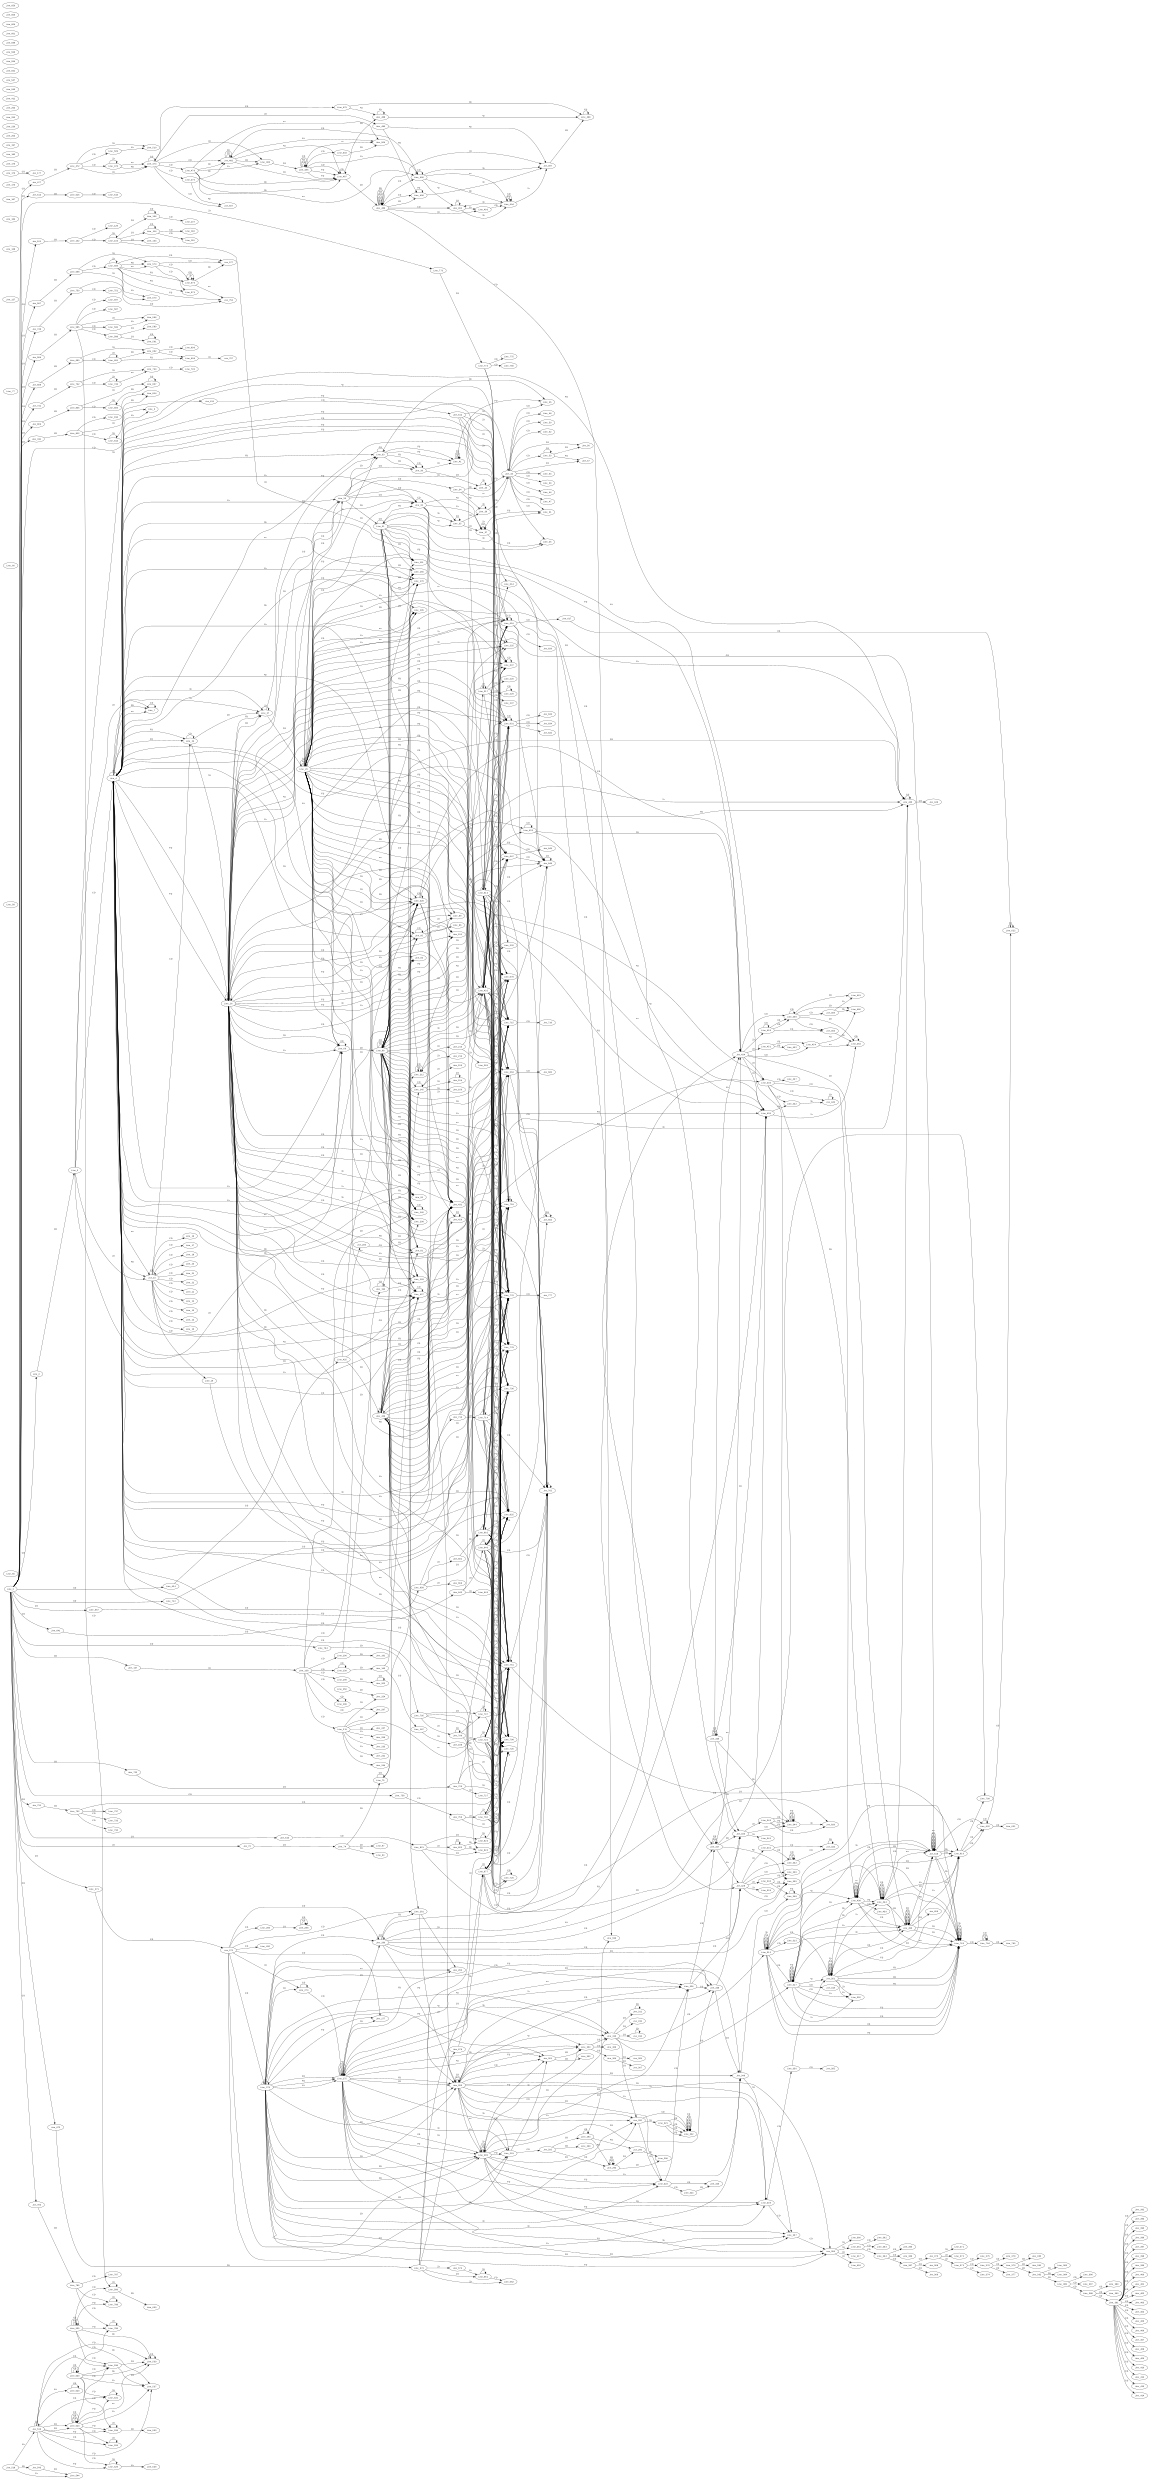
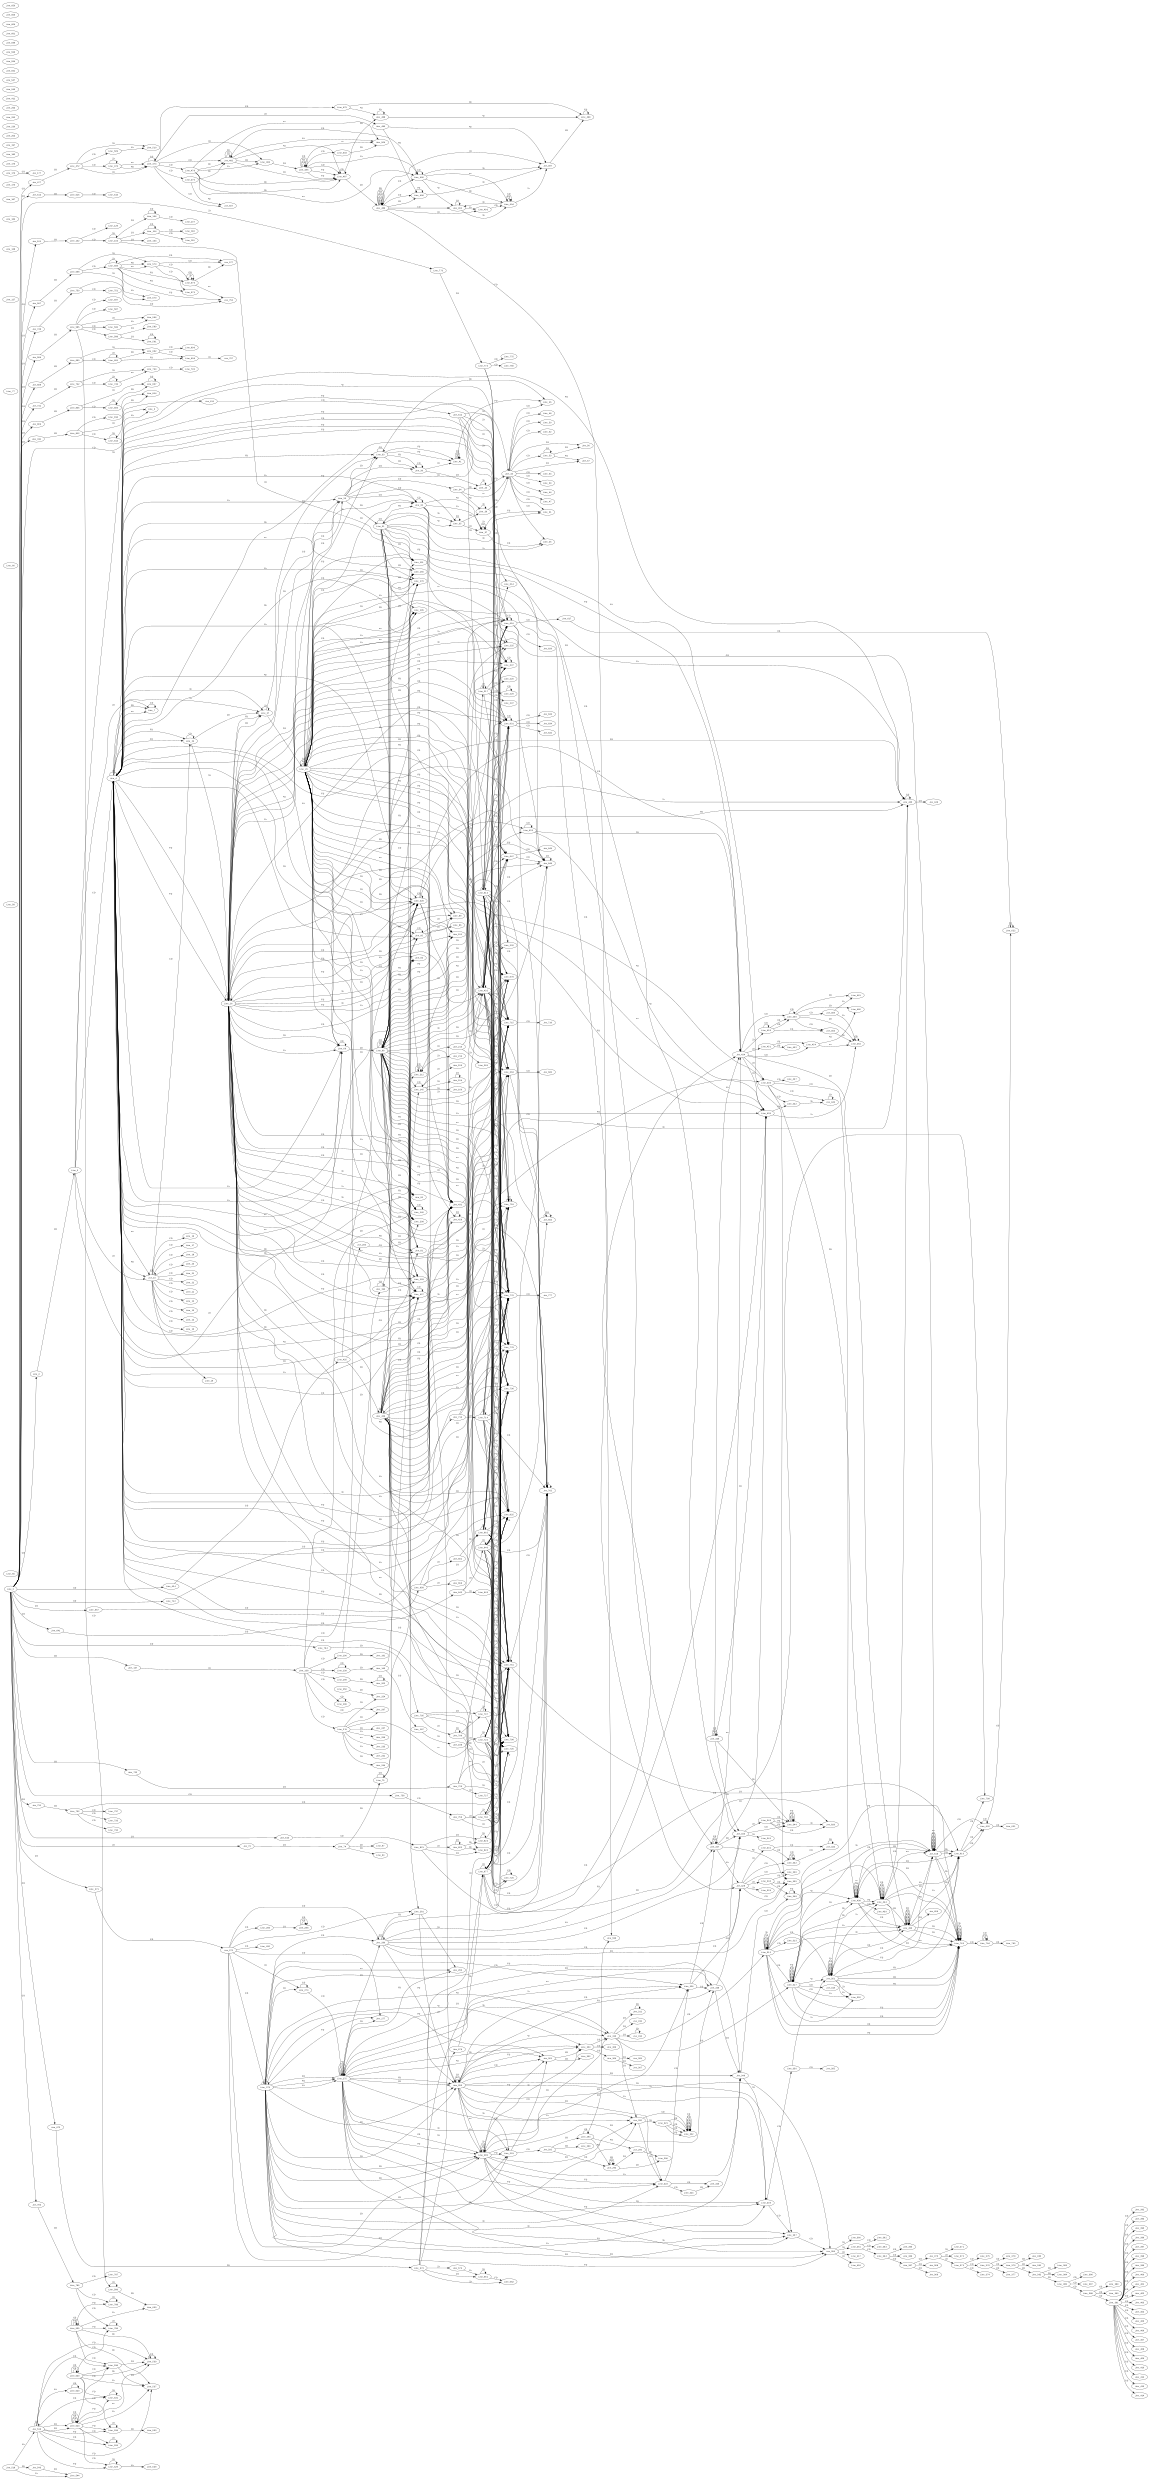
(842, 1011) -> (848, 1024)
(315, 1542) -> (150, 1564)
(81, 2299) -> (111, 2316)
